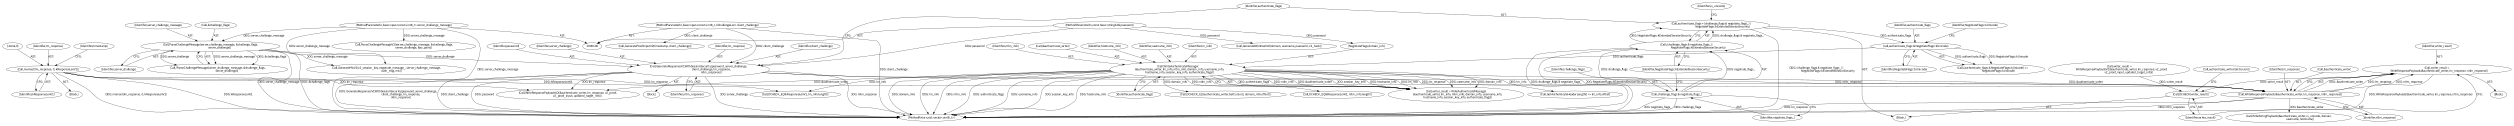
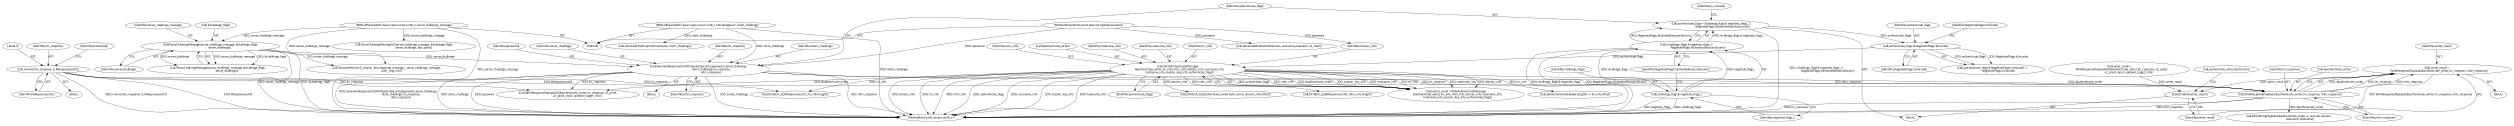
(1367, 46) -> (1362, 46)
